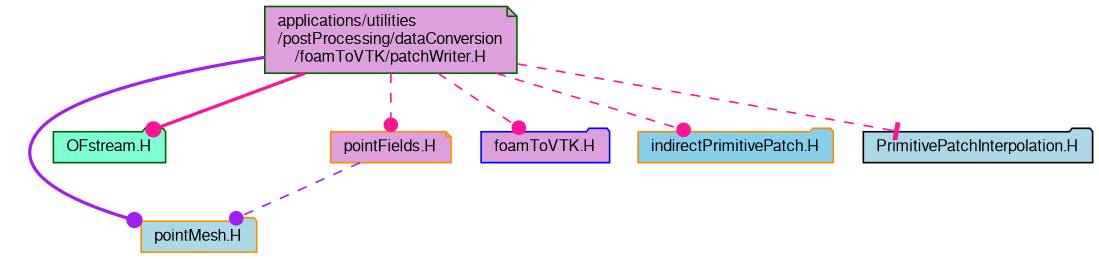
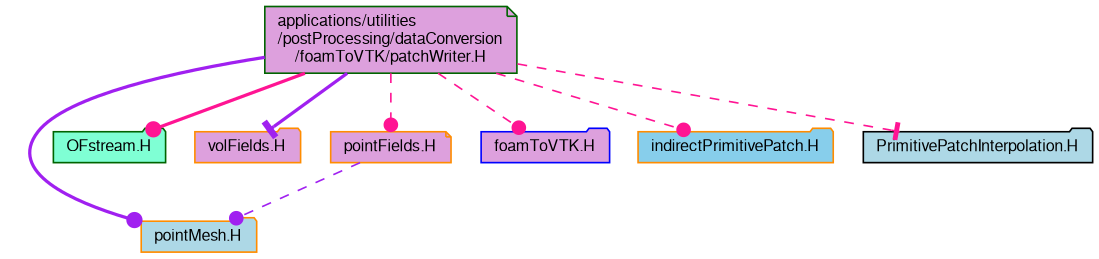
none -> (248, 147)
